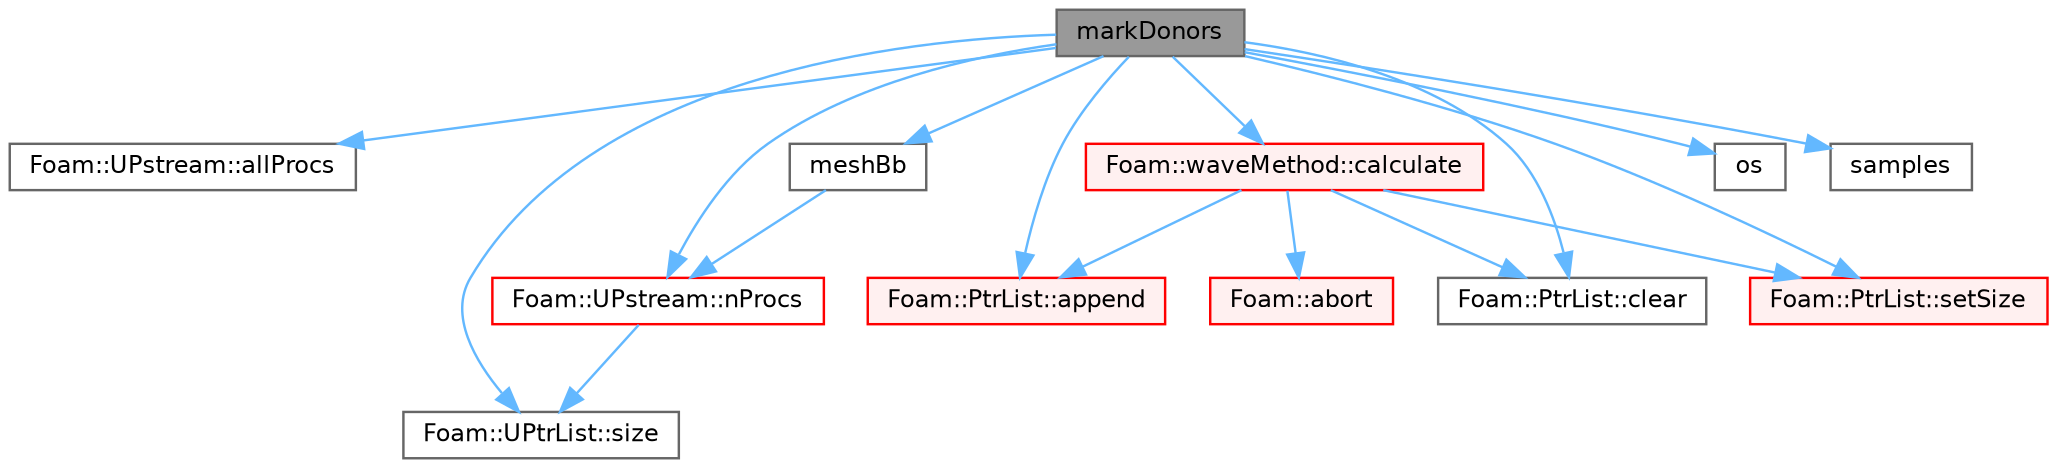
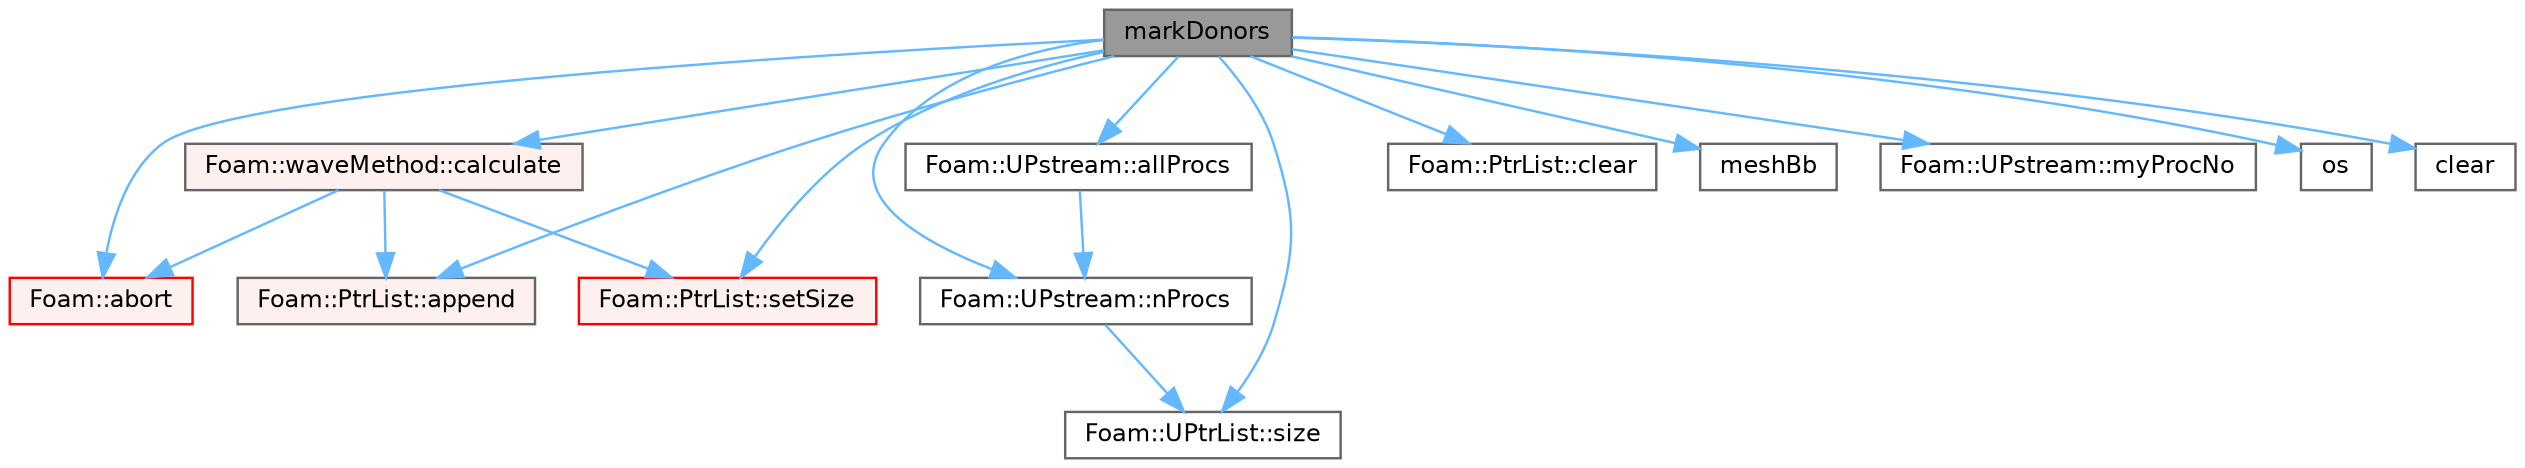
none -> (567, 75)
(1285, 167) -> (384, 167)
(1901, 167) -> (2466, 167)
none -> (2068, 167)
(769, 227) -> (1082, 222)
(1417, 229) -> none
(658, 301) -> (1086, 301)
(1016, 301) -> (386, 301)
